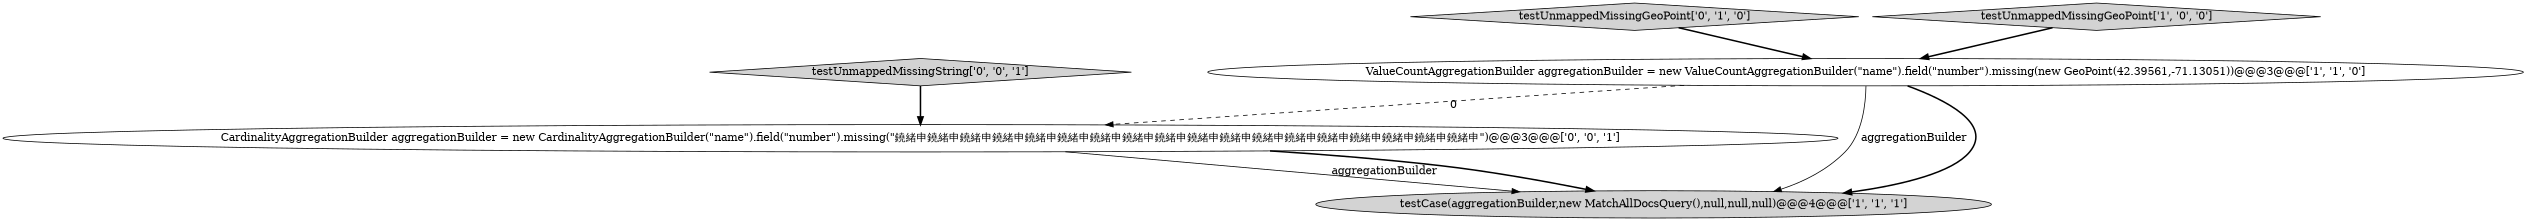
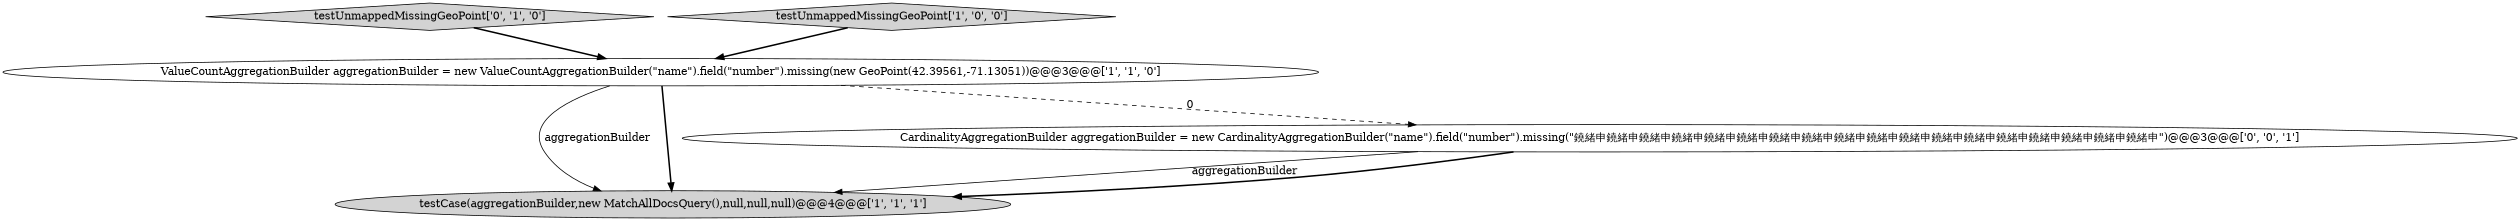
(920, 72) -> none
